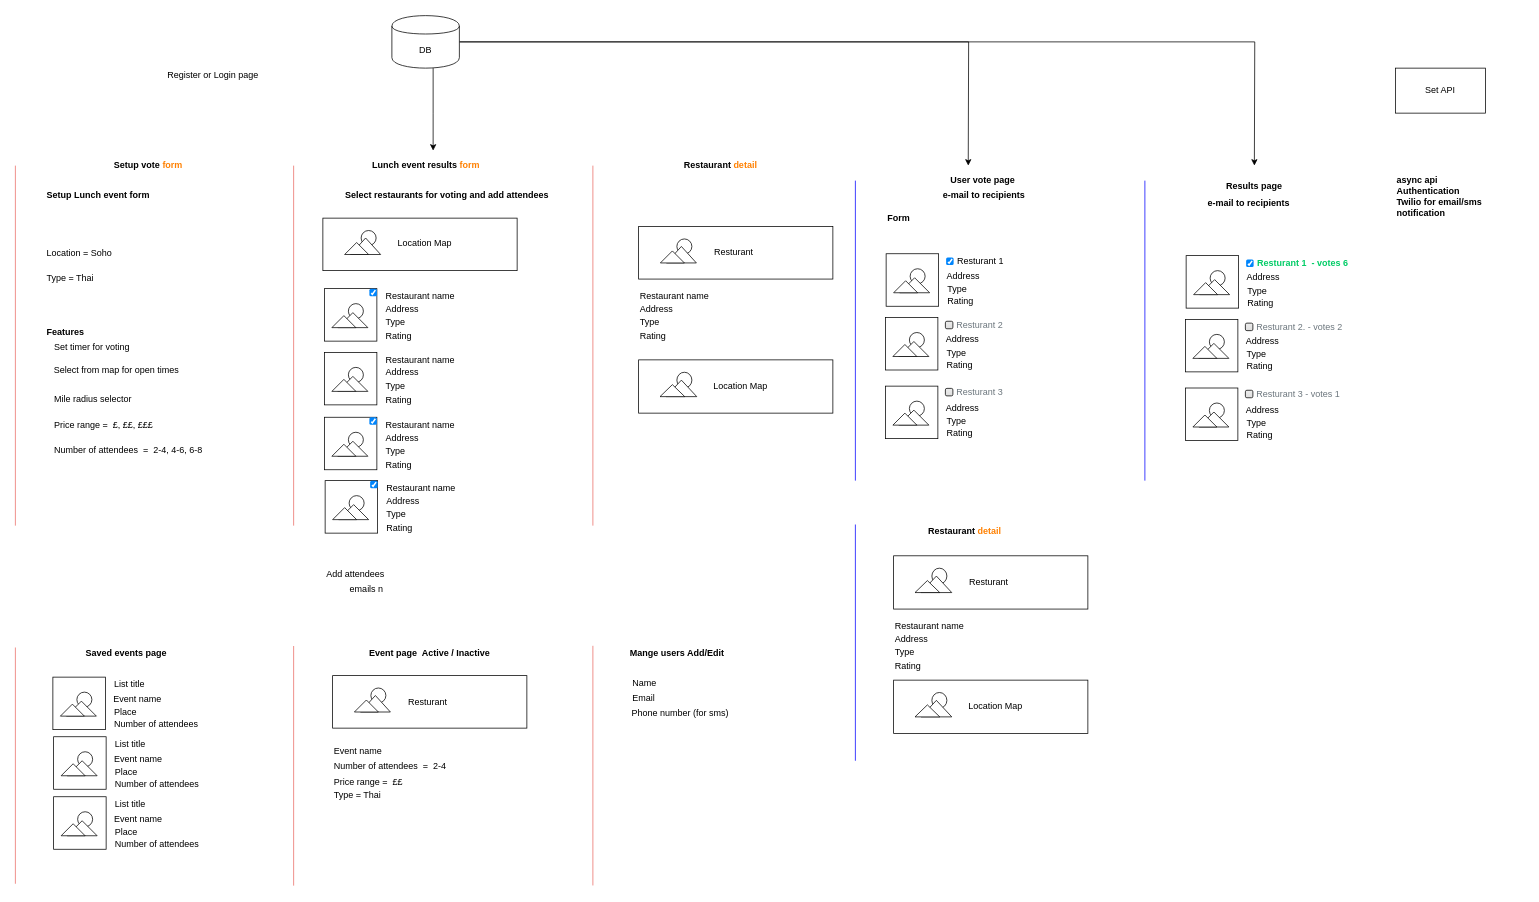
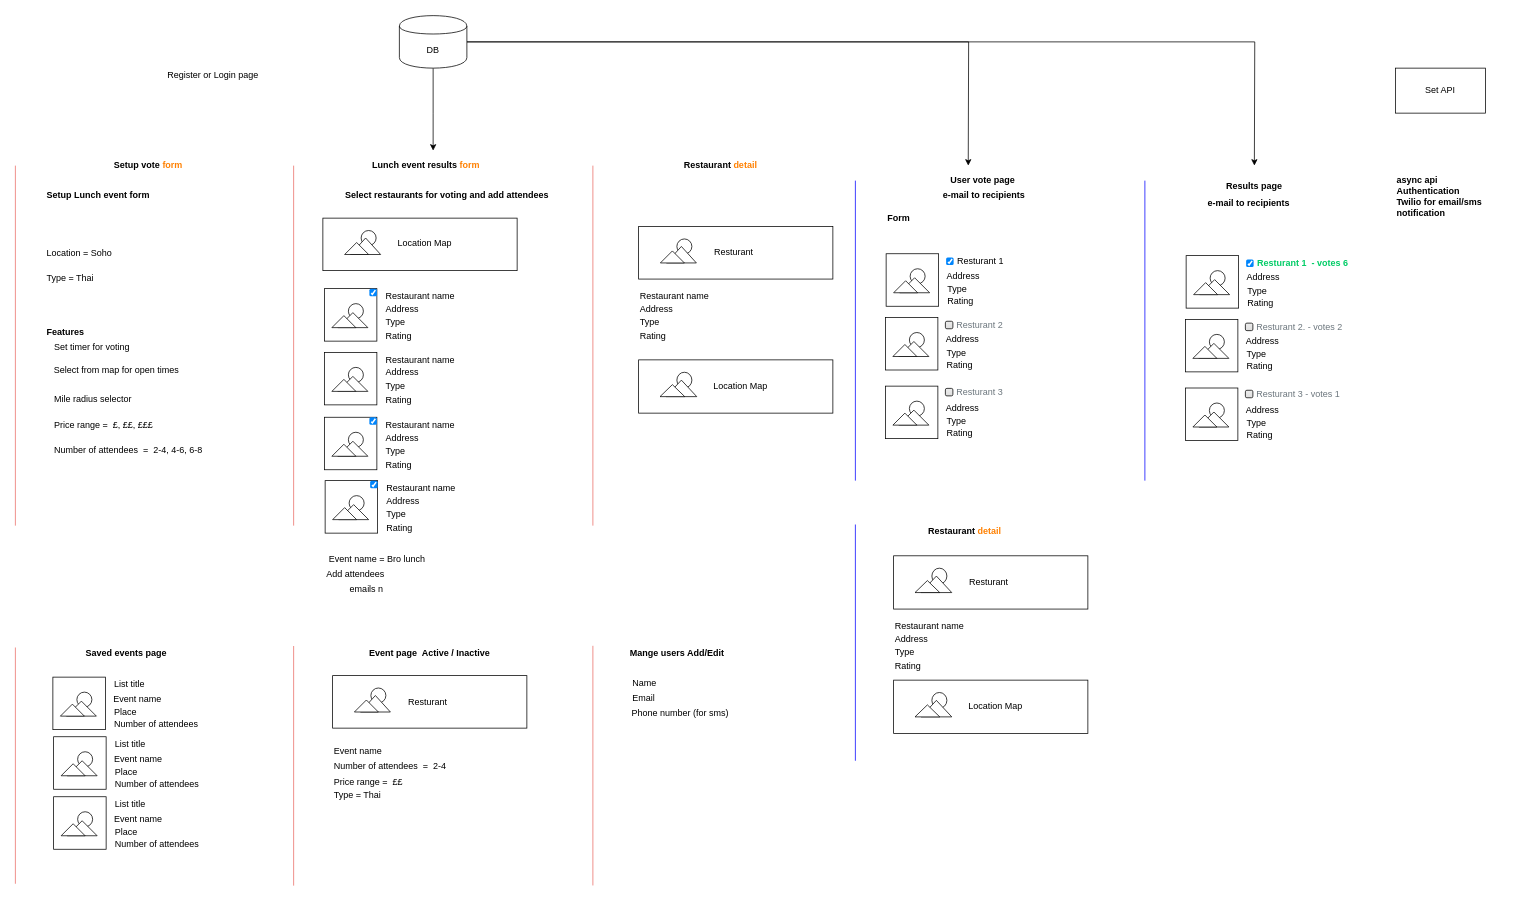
(426, 42) -> (433, 42)
none -> (377, 559)
